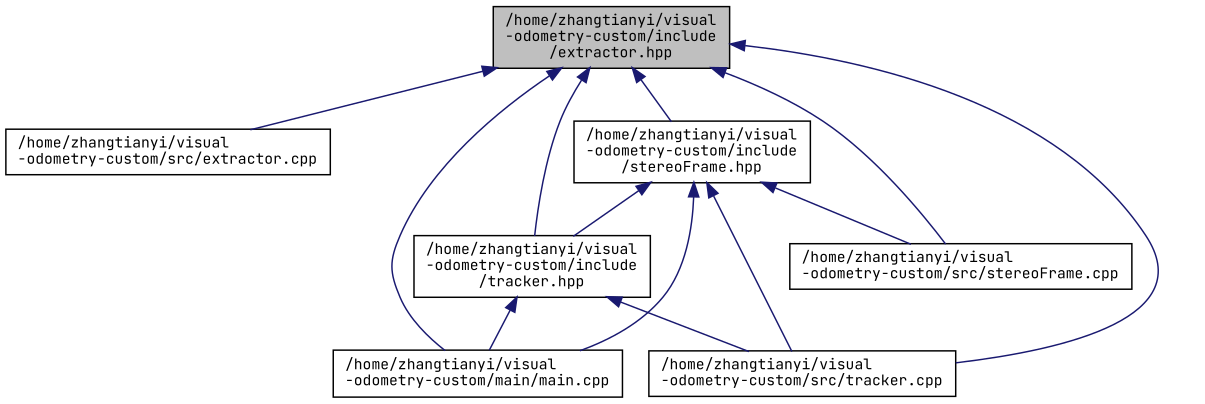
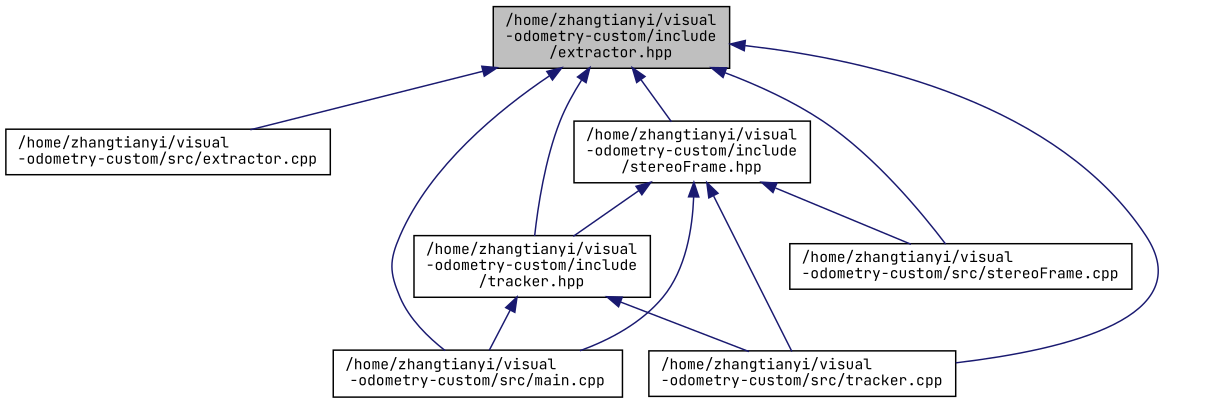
(478, 374) -> (478, 374)
